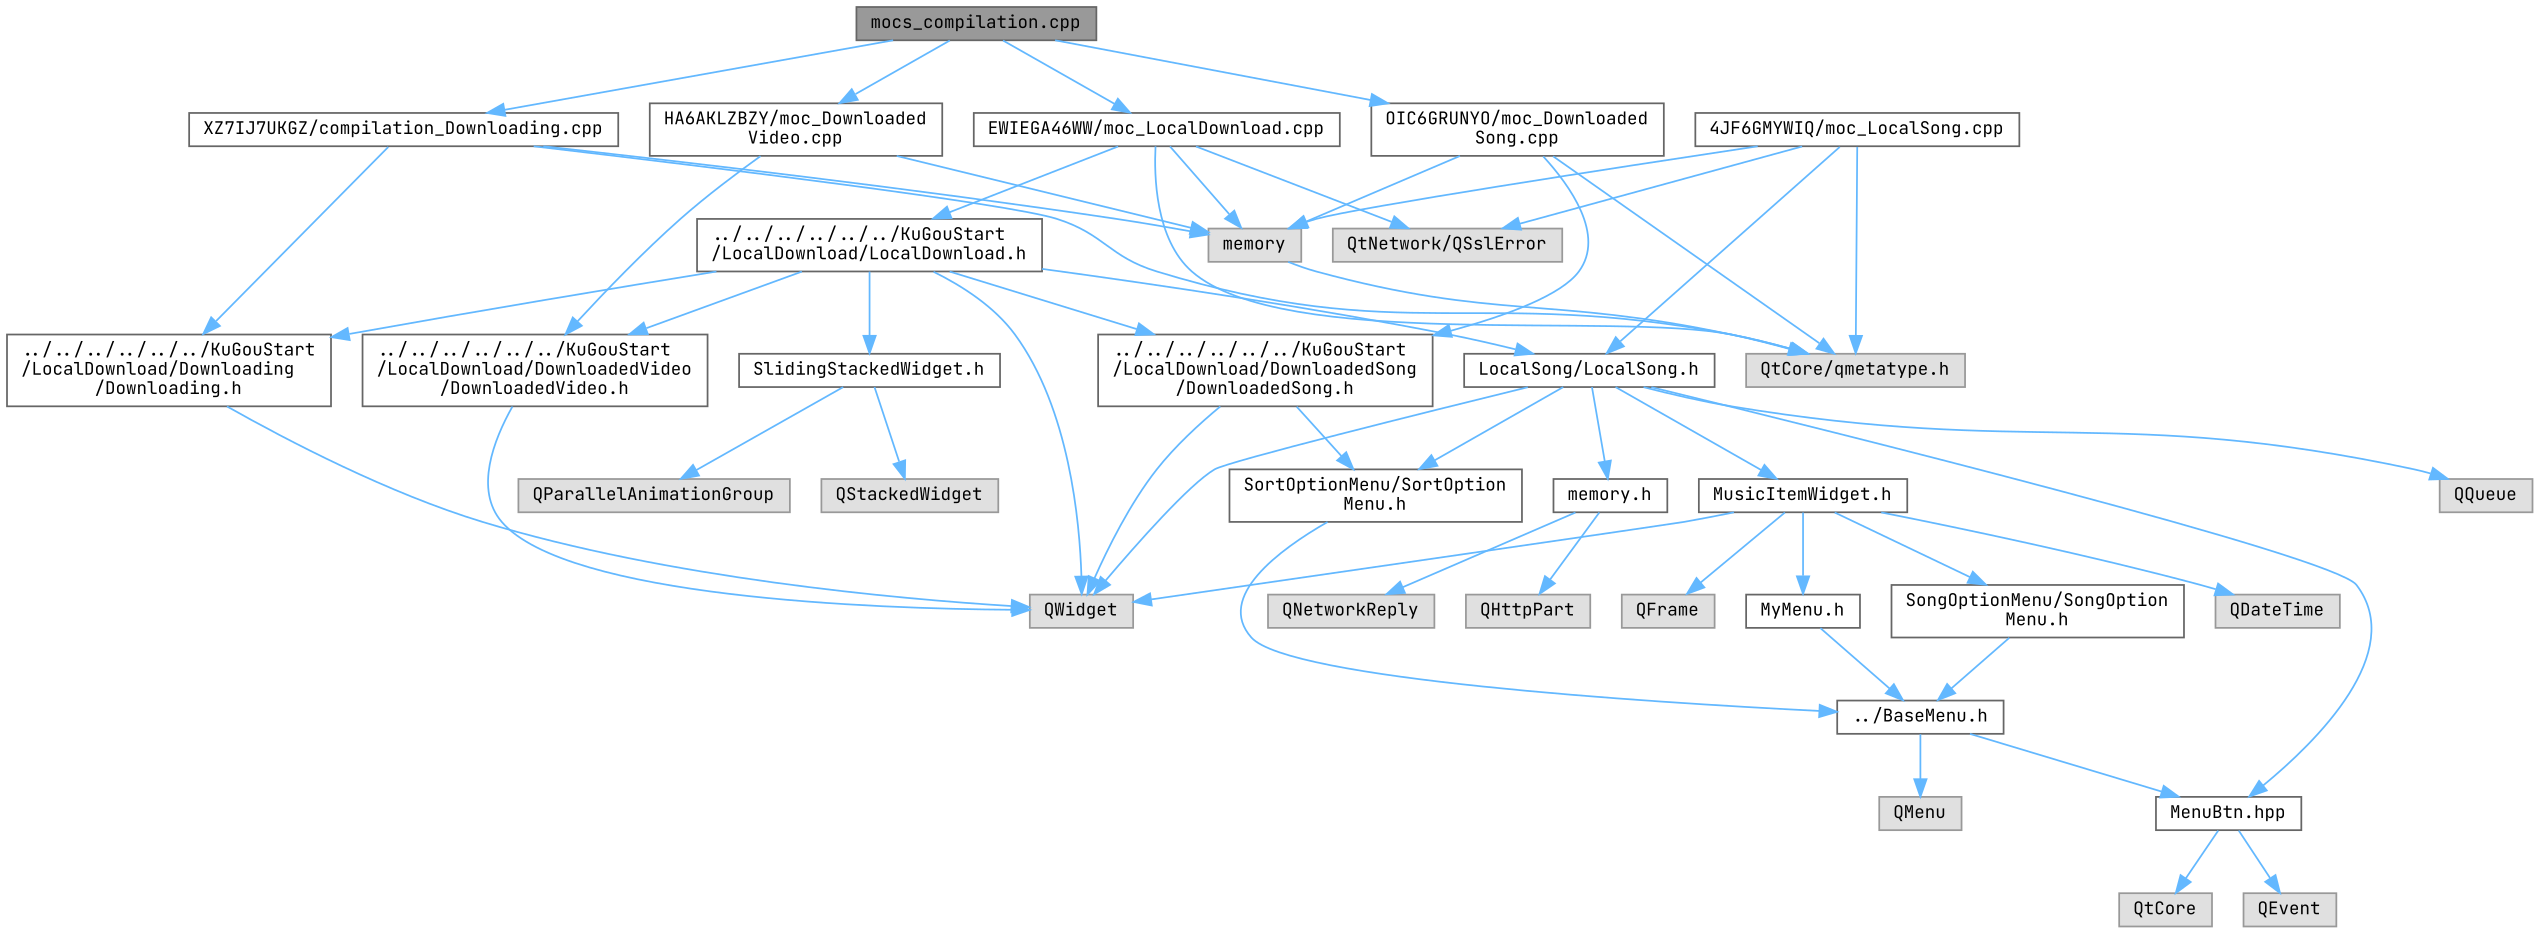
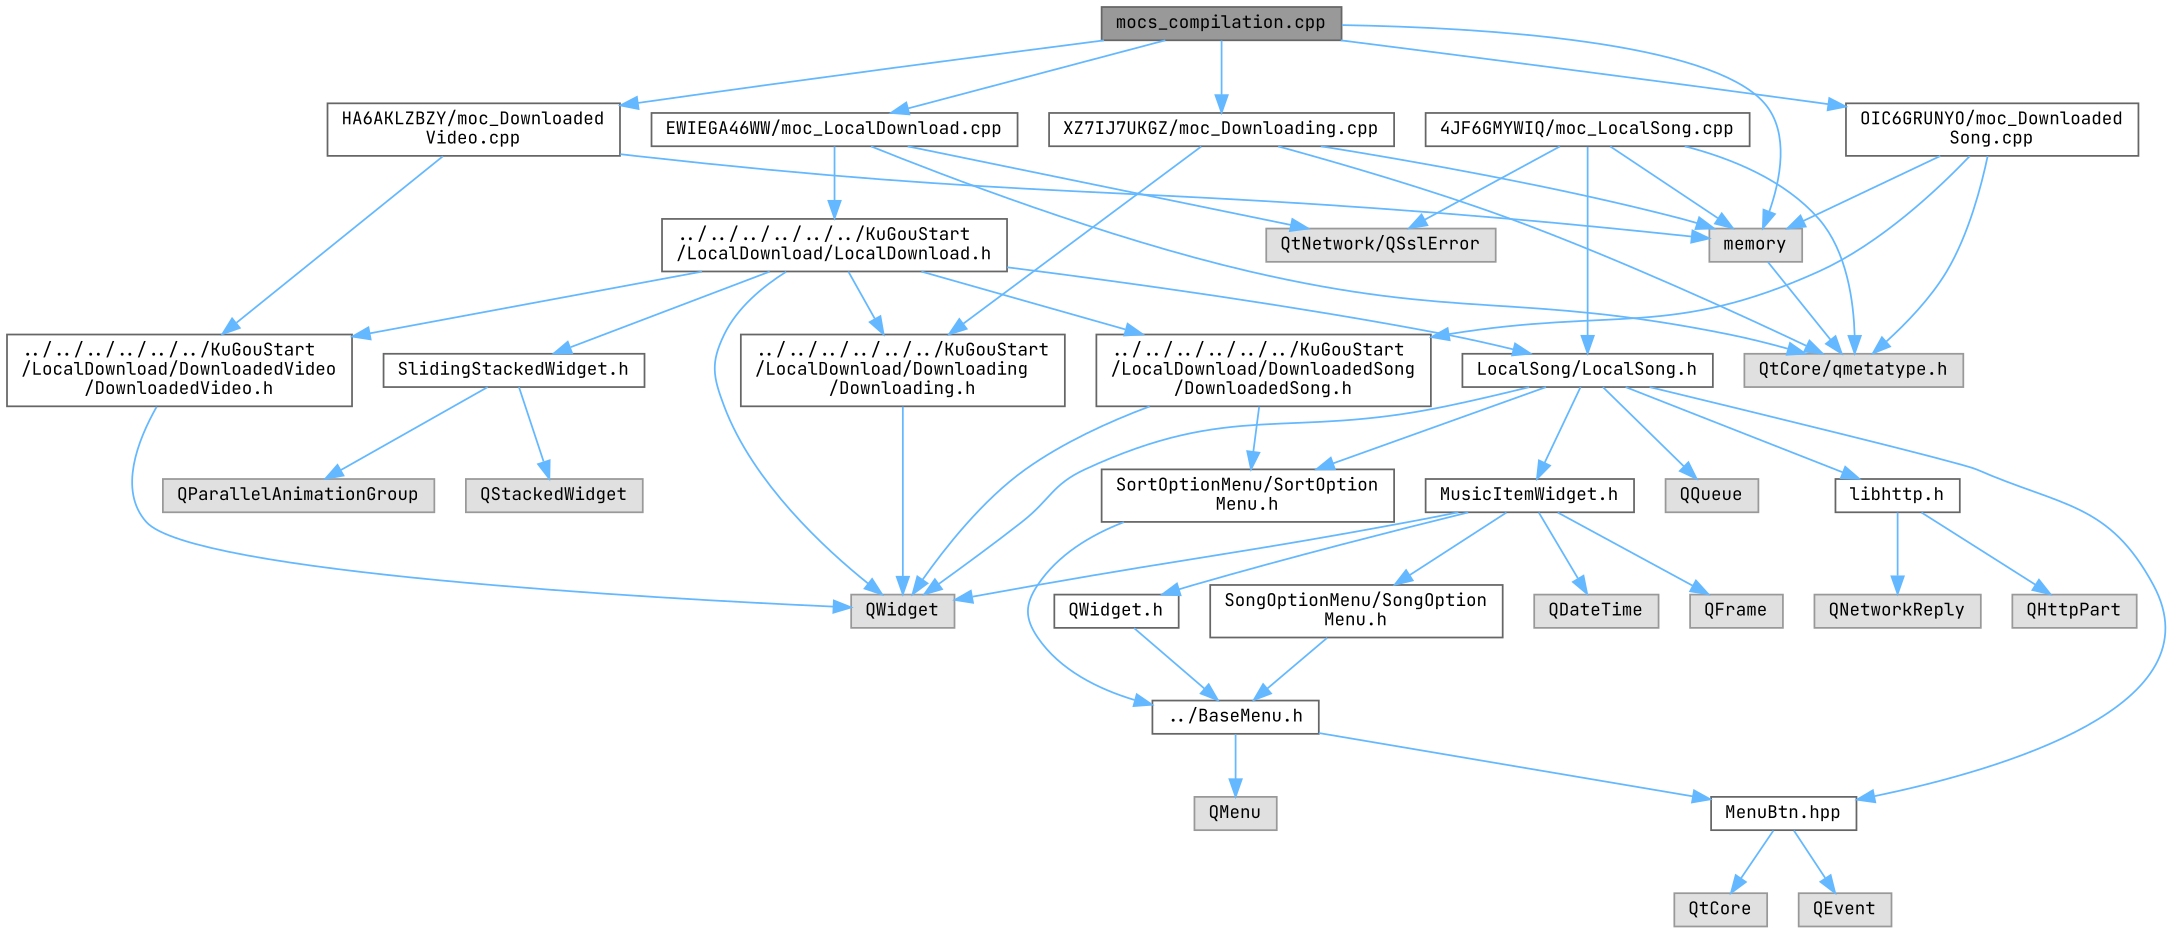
(404, 130) -> (1222, 130)
(1200, 180) -> (1616, 47)
(1610, 496) -> (1898, 496)
(1803, 611) -> (1117, 611)
